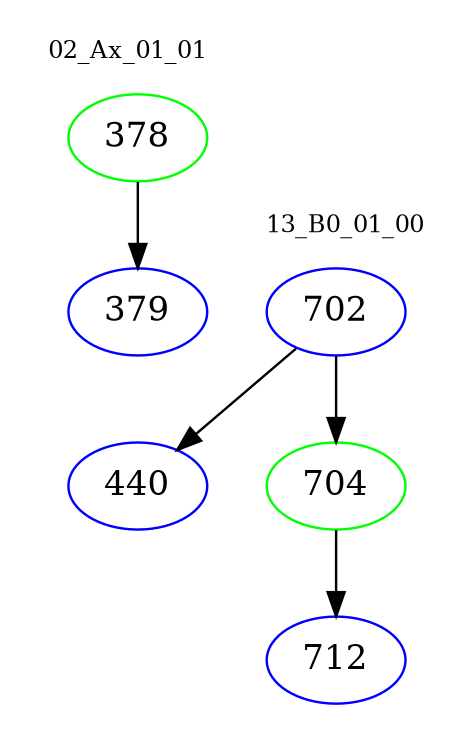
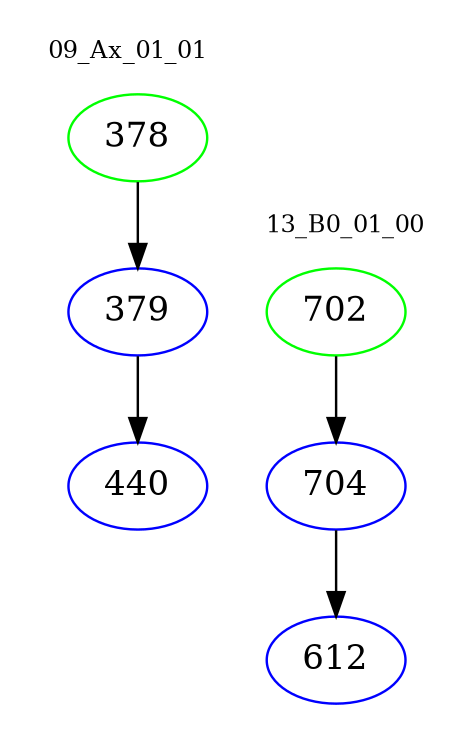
(128, 52) -> (128, 52)
(336, 312) -> (336, 312)
(264, 376) -> (138, 387)
(336, 486) -> (336, 486)
(336, 660) -> (336, 660)
